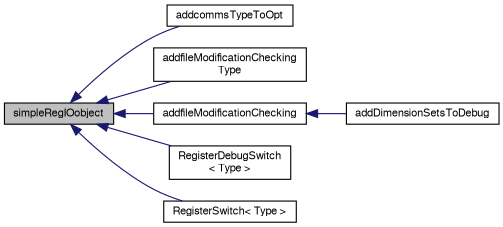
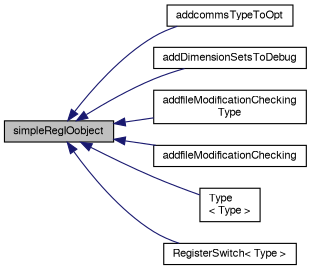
(332, 114) -> (134, 88)
(230, 163) -> (230, 205)
